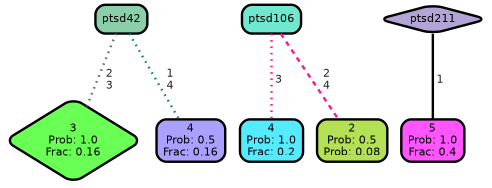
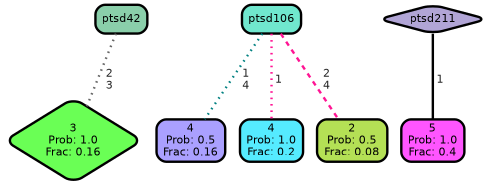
(154, 76) -> (233, 76)
(277, 80) -> (277, 80)
(352, 141) -> (352, 141)
